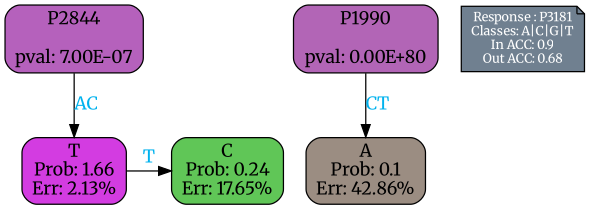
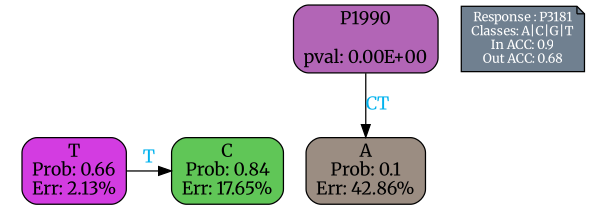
(74, 39) -> none
(366, 39) -> (366, 39)
(74, 171) -> (74, 171)
(228, 171) -> (228, 171)
